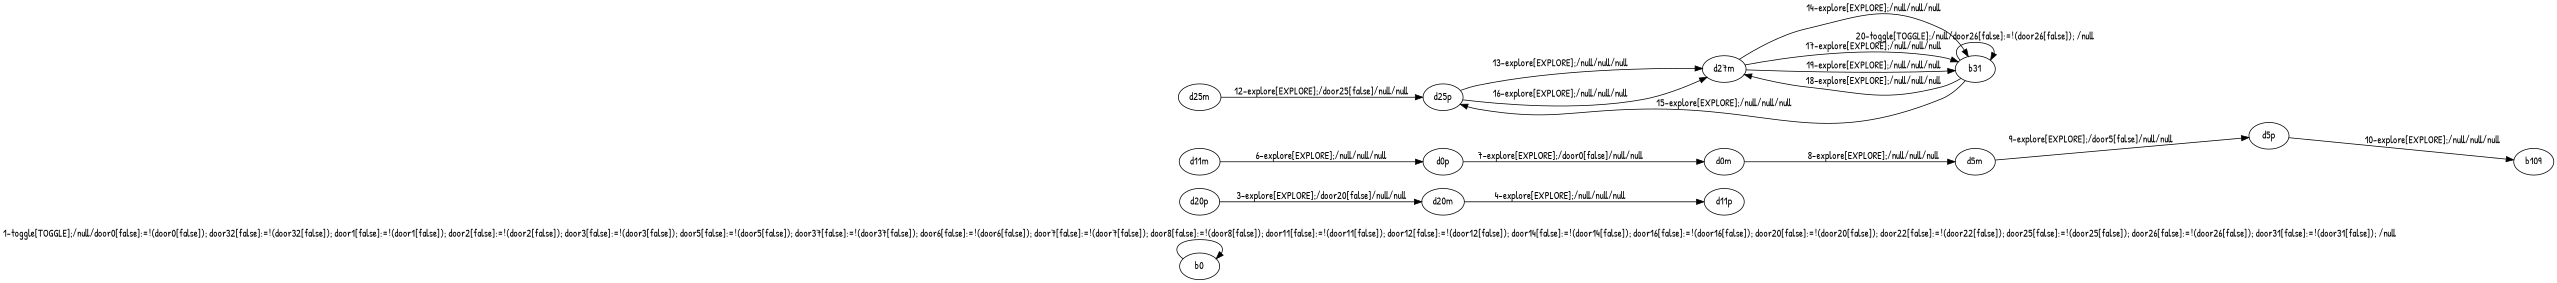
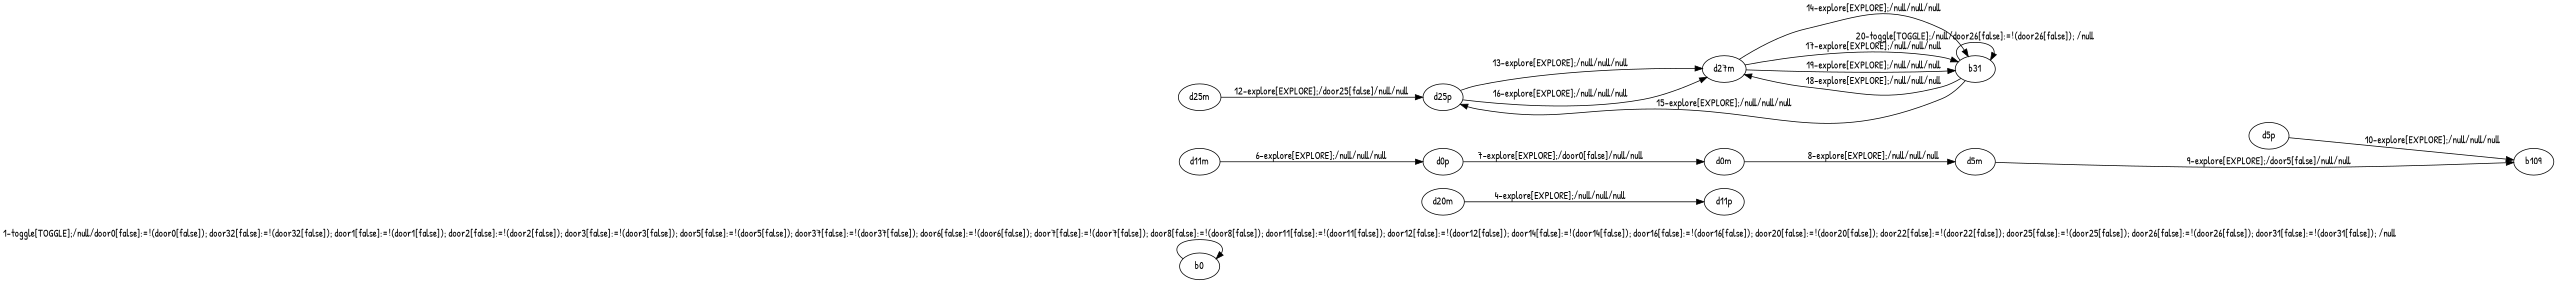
(2118, 149) -> (2251, 168)
(1200, 202) -> none
